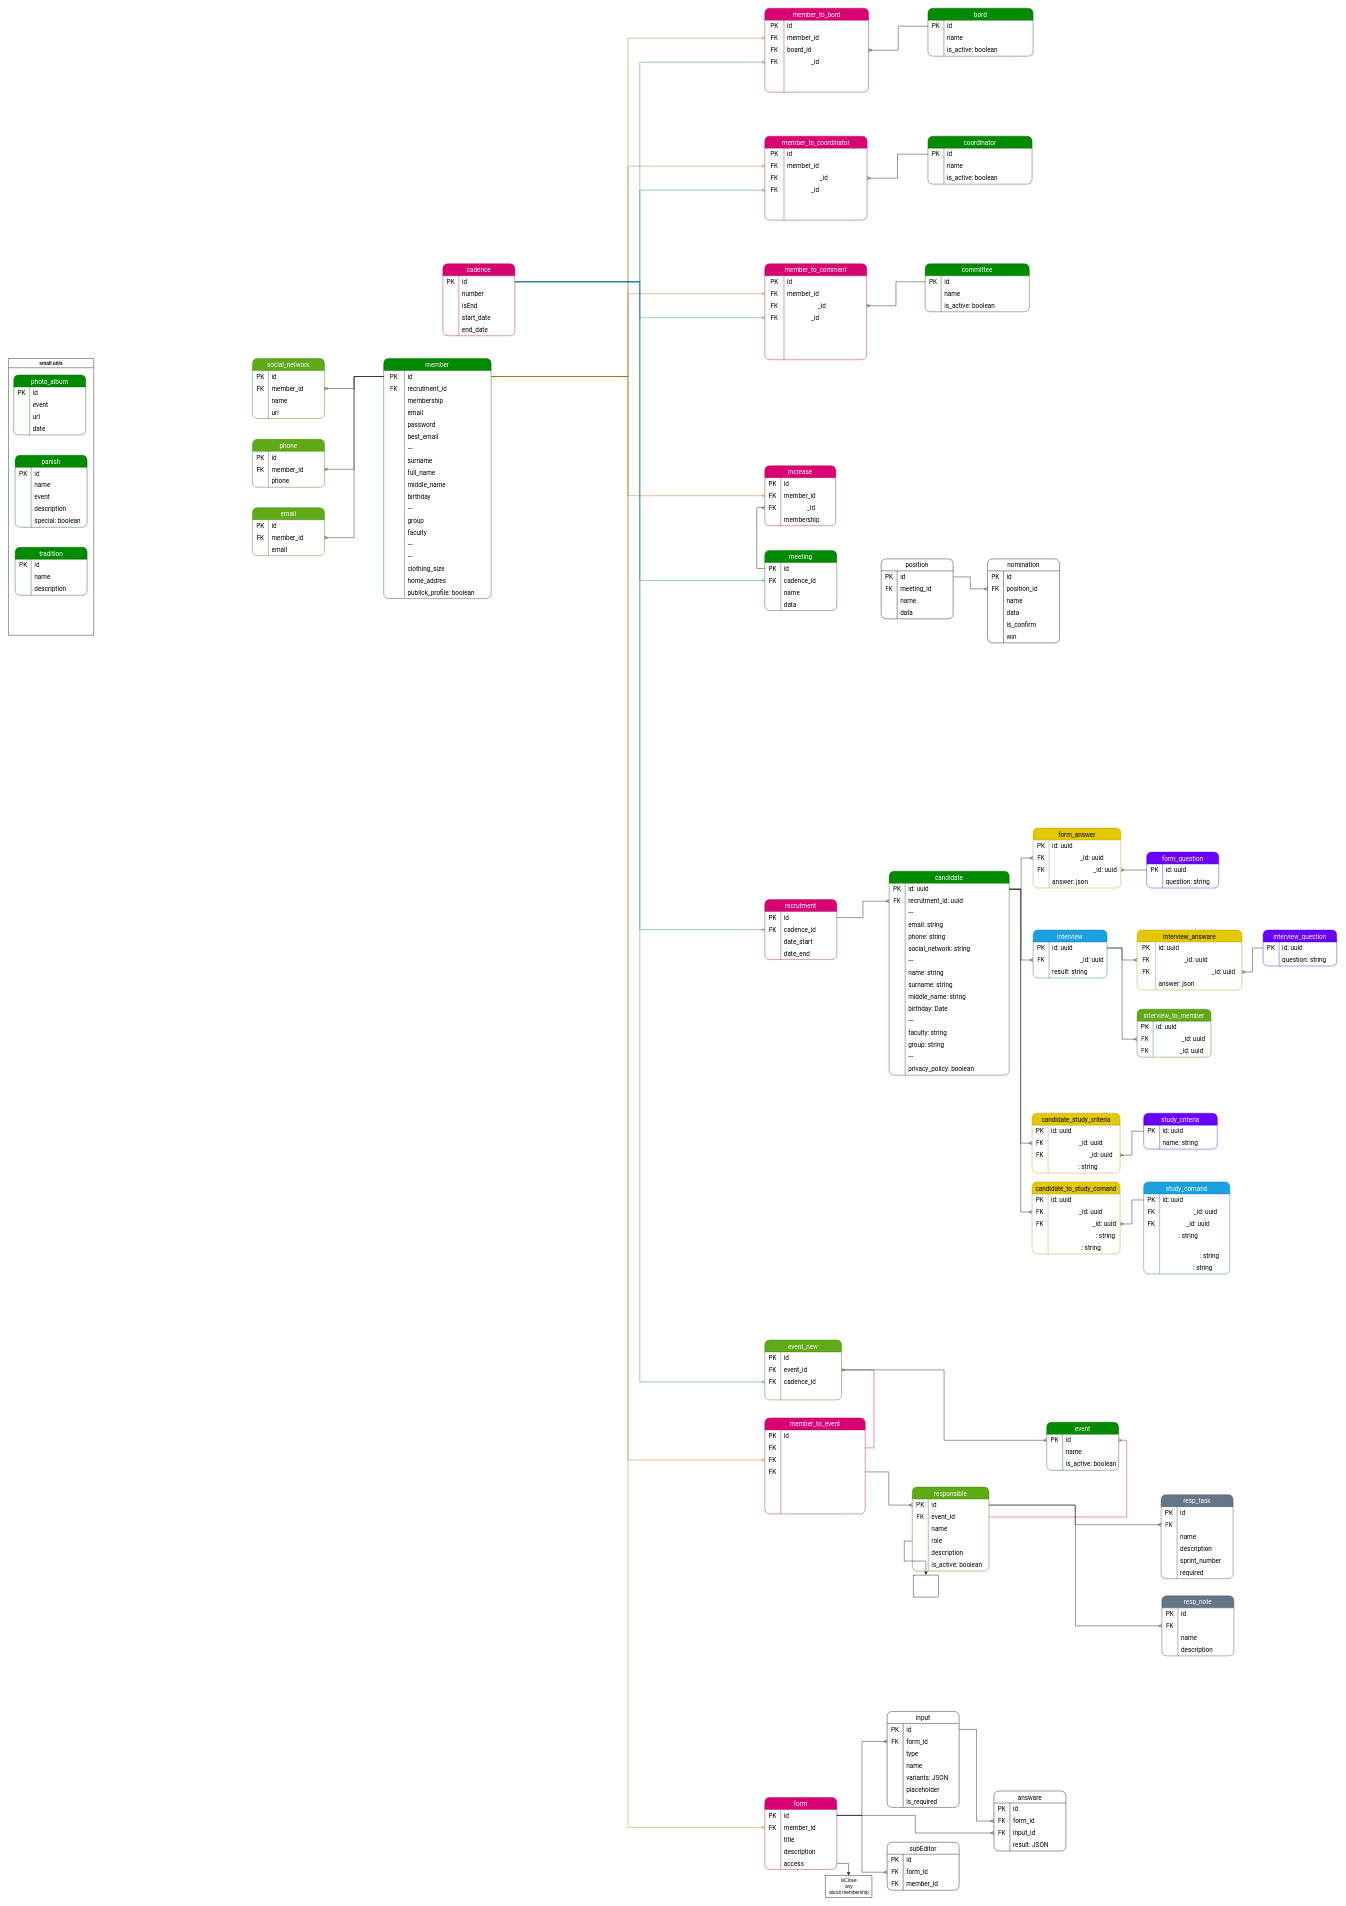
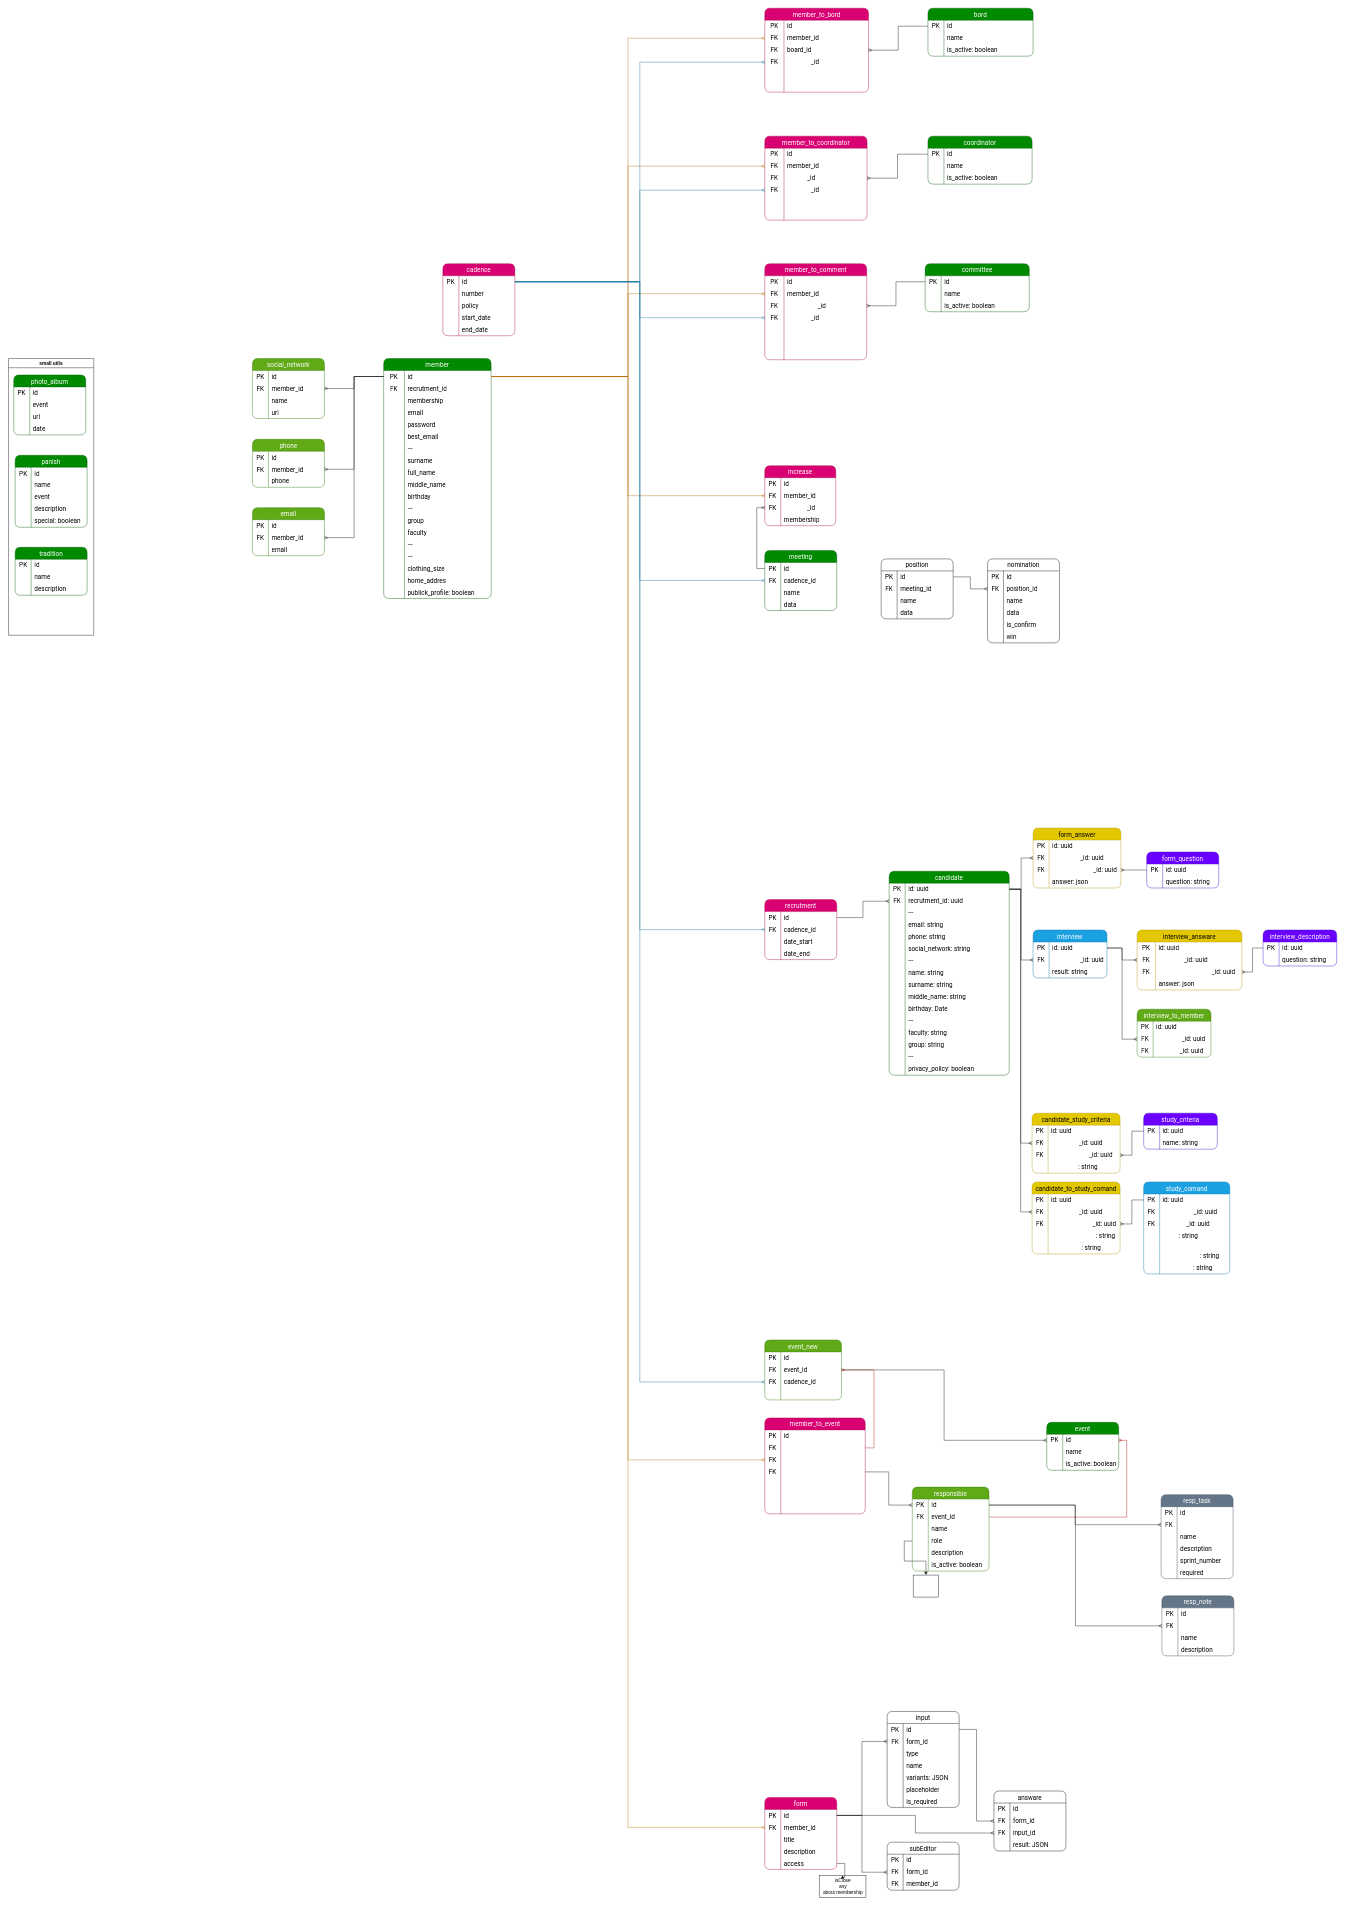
(810, 178) -> (803, 178)
(470, 306) -> (471, 306)
(1300, 937) -> (1300, 937)
(848, 1887) -> (842, 1887)
